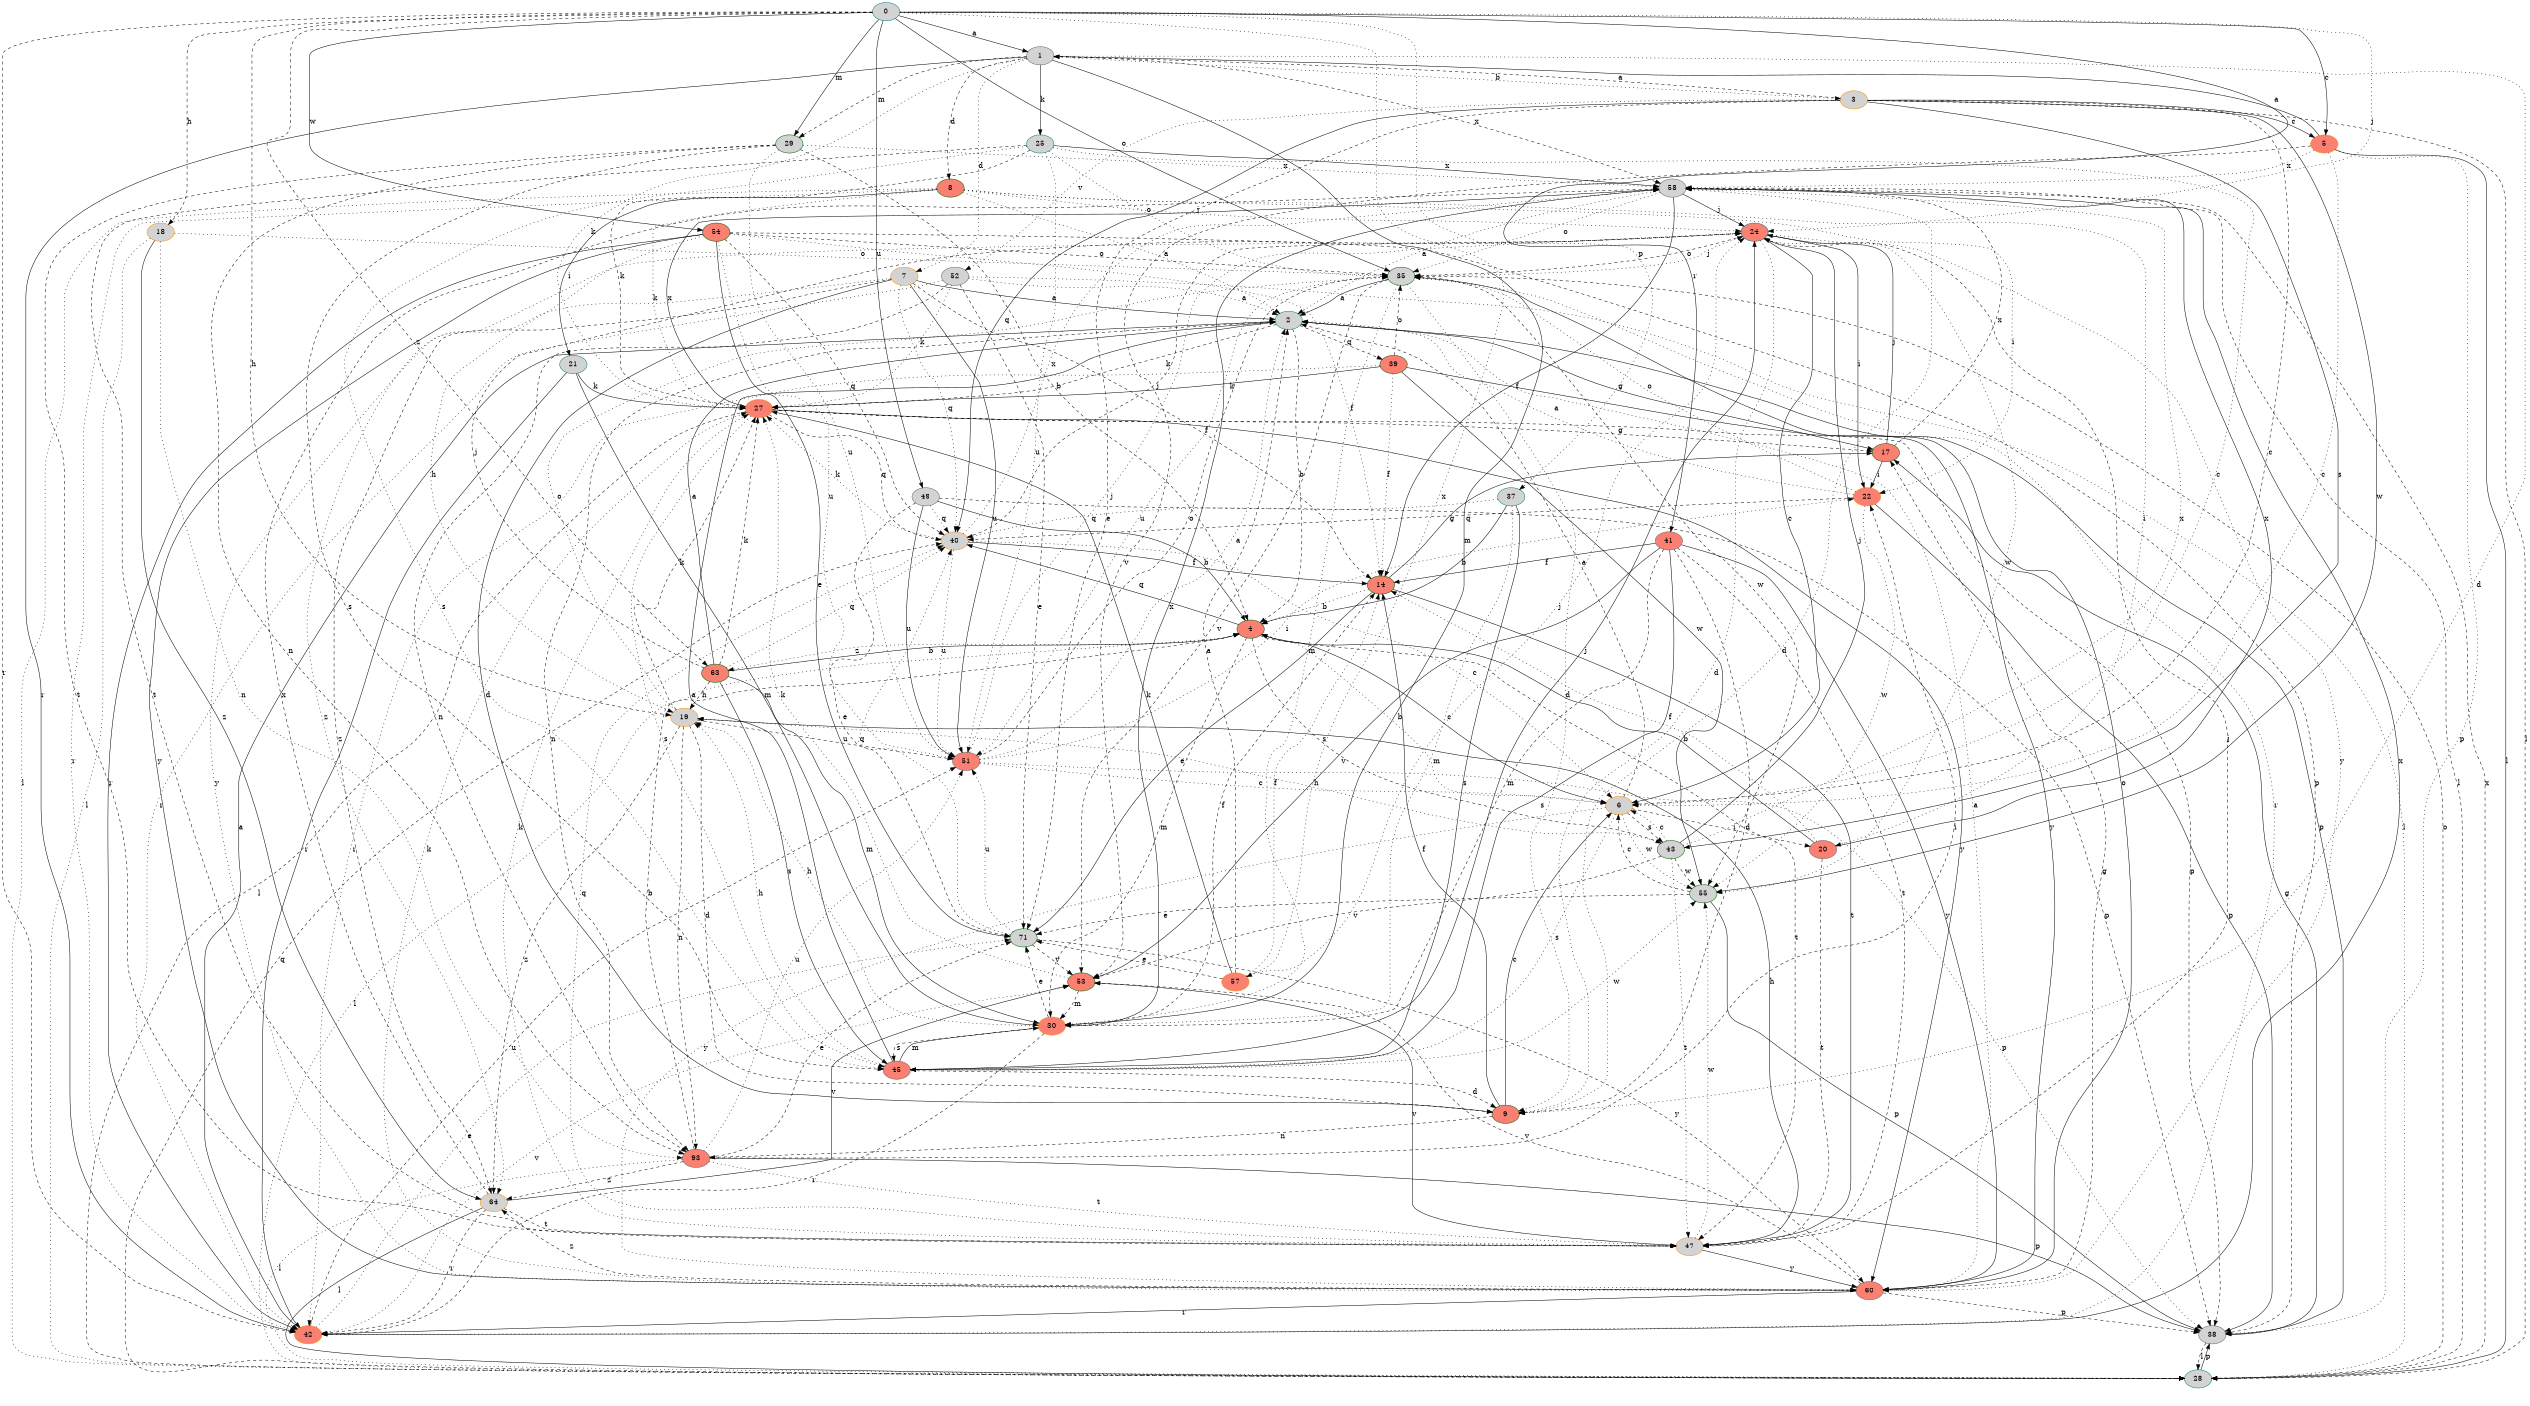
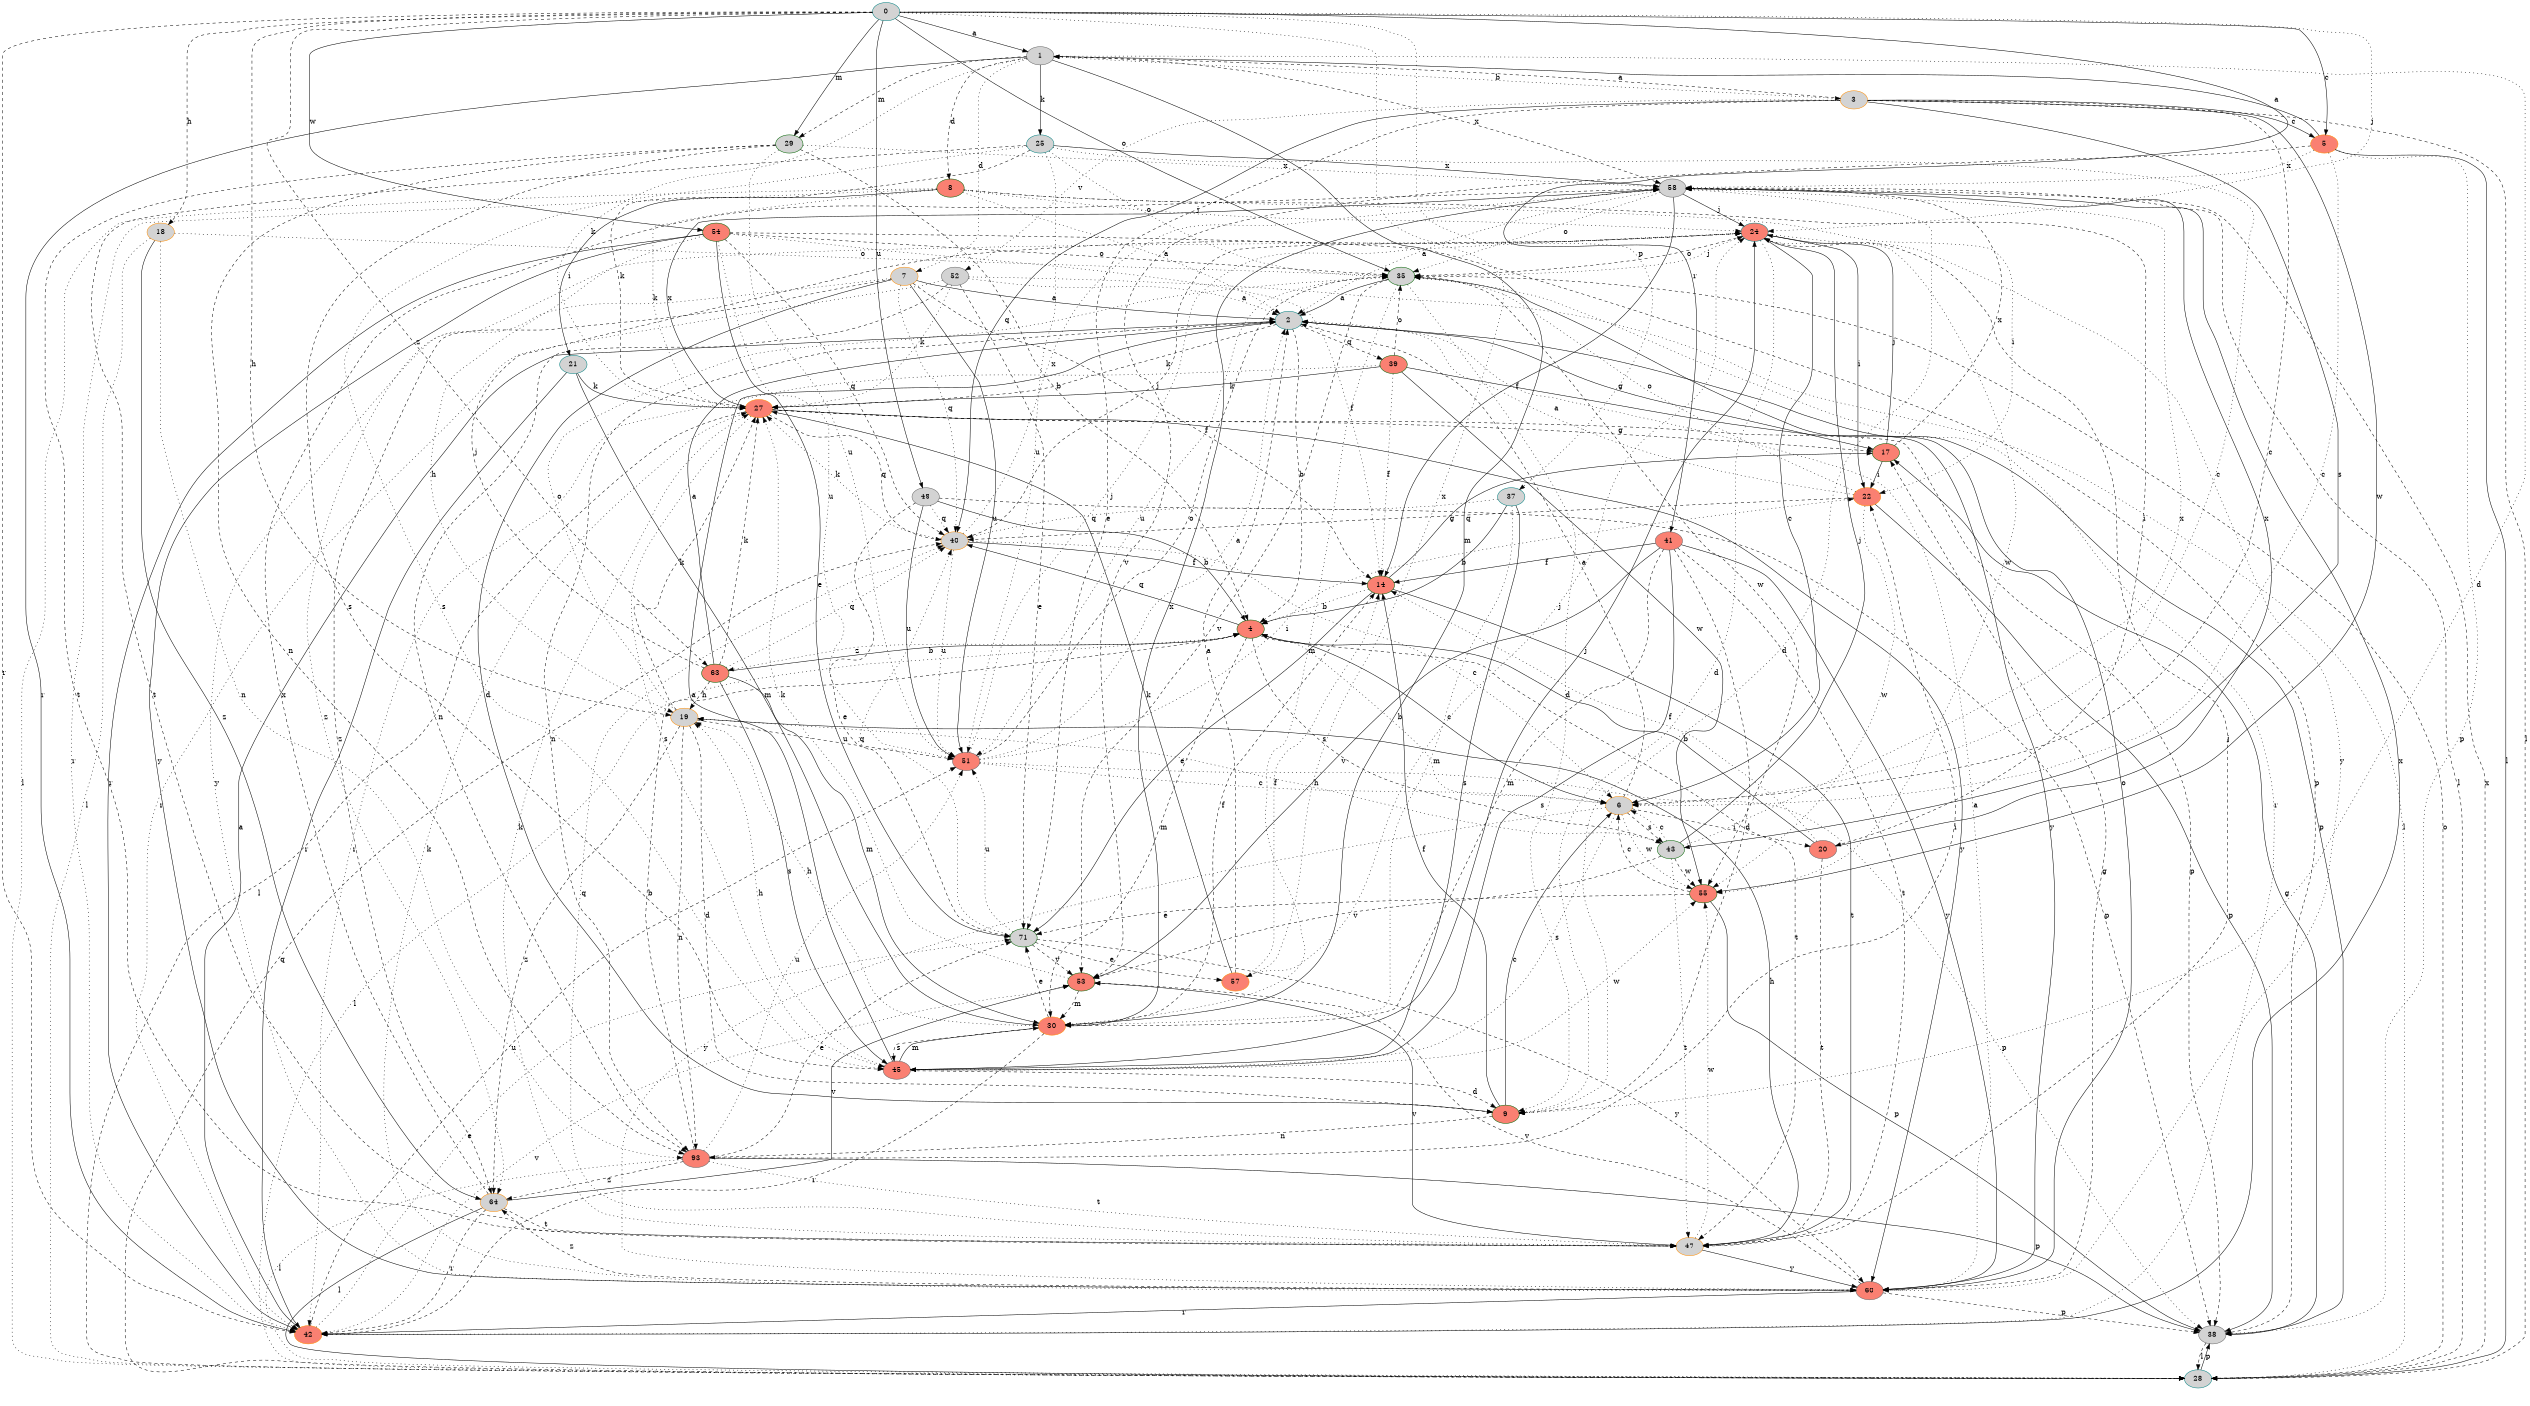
(1978, 222) -> (1978, 222)
(1703, 894) -> (1703, 894)
(1137, 961) -> (1116, 965)
